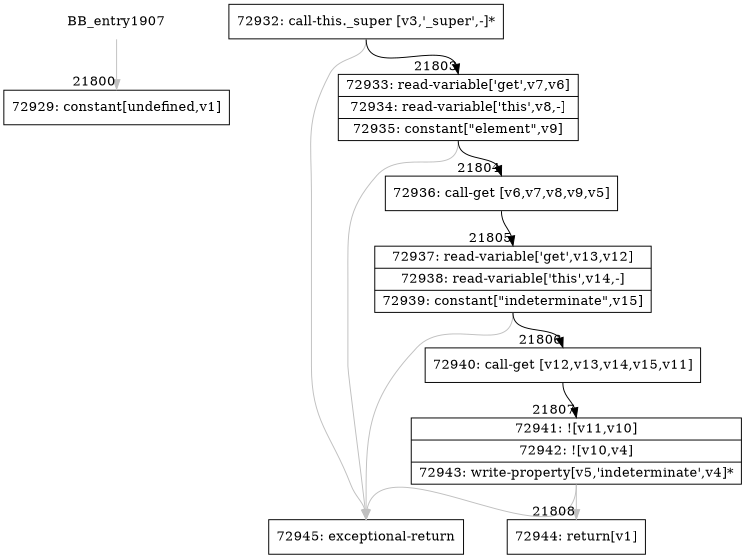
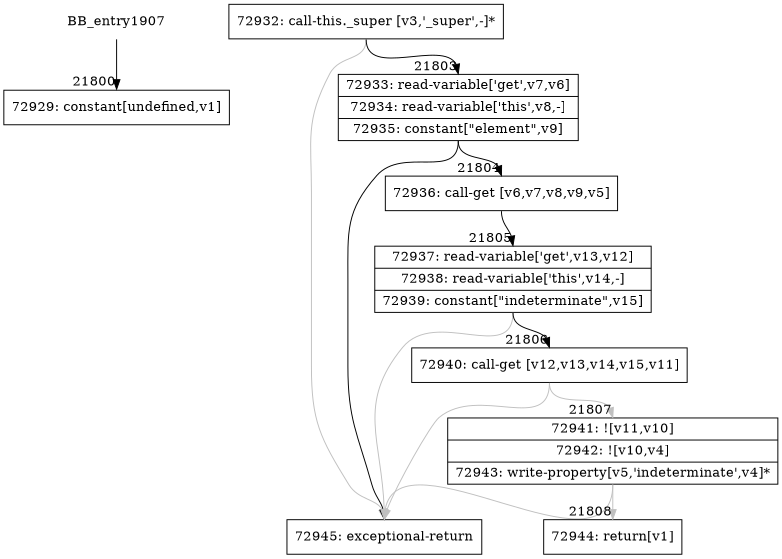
(117, 59) -> (117, 59)
(348, 291) -> (348, 293)
(567, 396) -> (576, 400)
none -> (449, 412)
